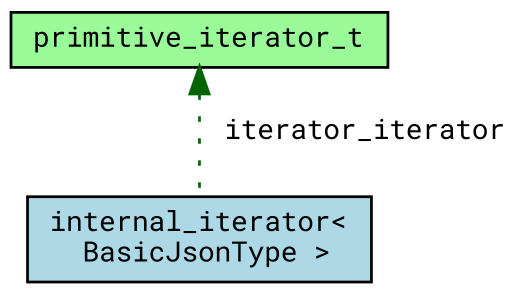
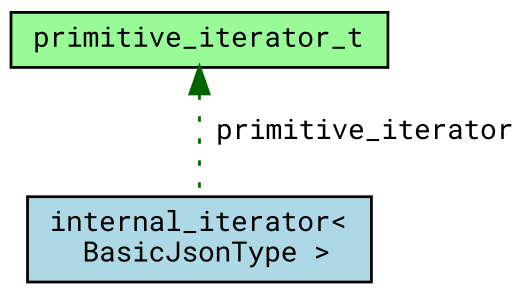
(358, 132) -> (358, 132)
